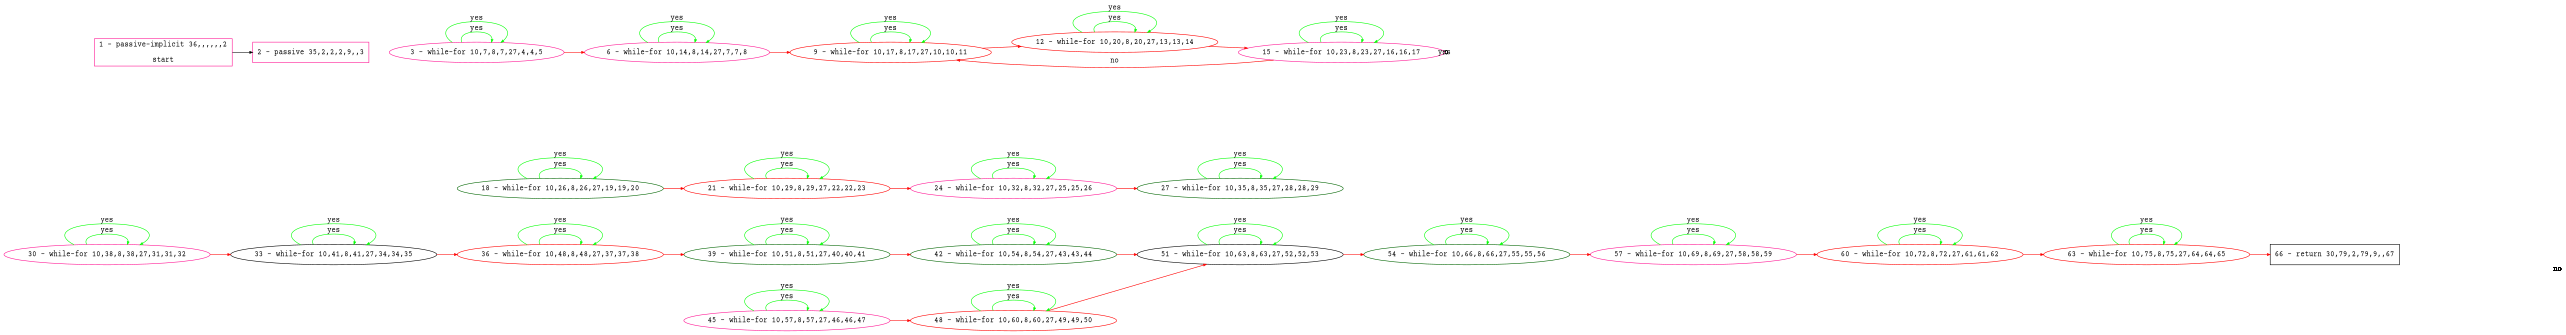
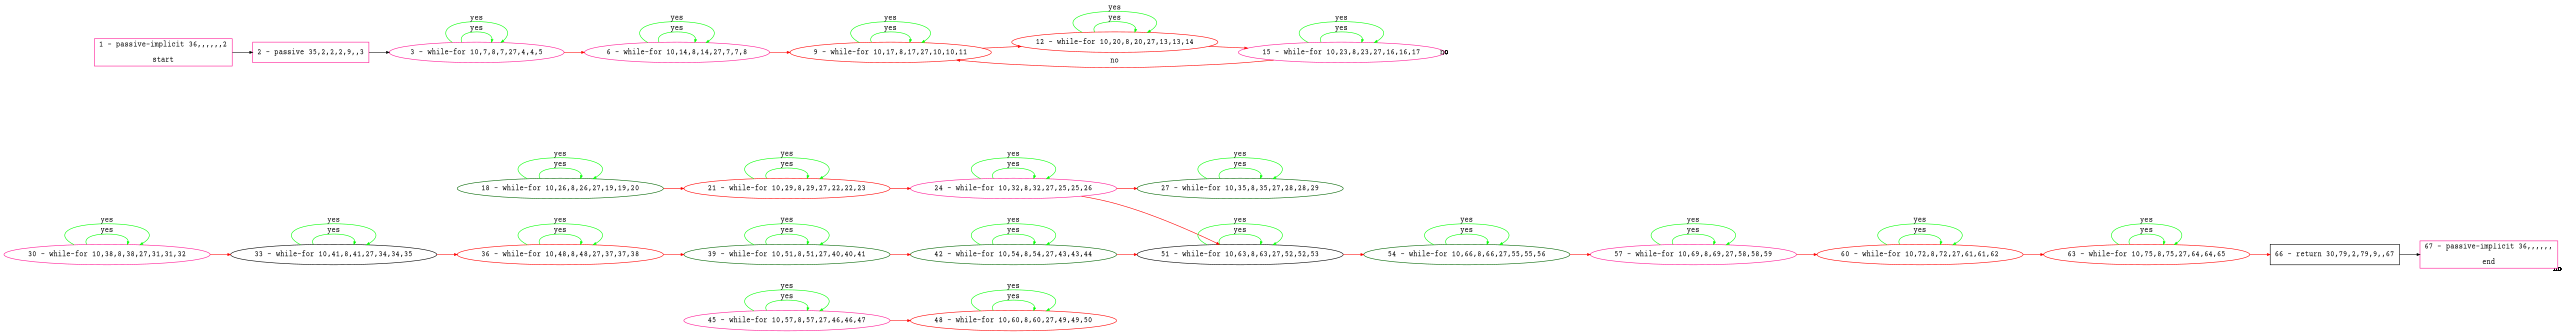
none -> (378, 52)
(1445, 52) -> (1445, 52)
none -> (2489, 255)
(1125, 288) -> (1151, 215)
